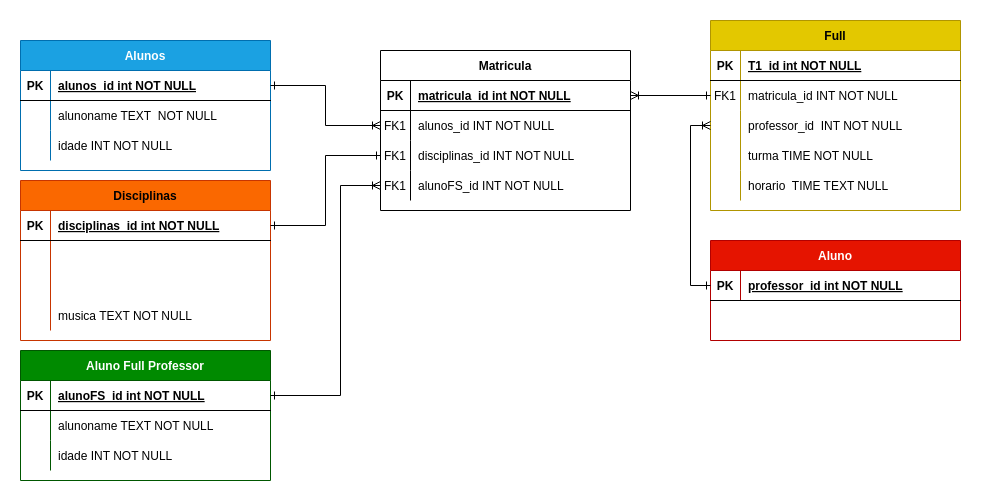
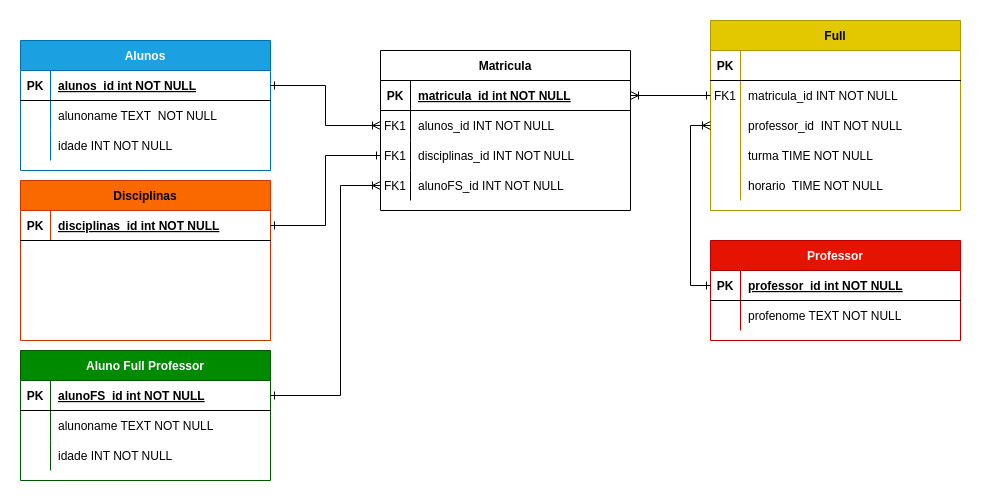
(851, 66) -> none
(819, 186) -> (816, 186)
(835, 256) -> (835, 256)
(161, 316) -> none
none -> (851, 316)
